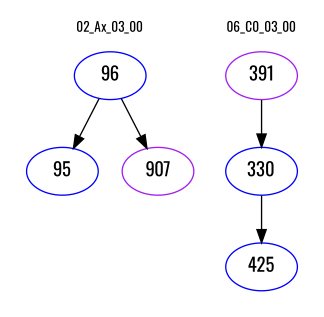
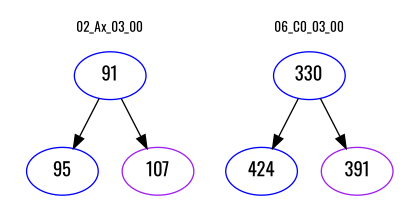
(110, 76) -> (110, 76)
(262, 117) -> (330, 118)
(158, 171) -> (158, 171)
(262, 267) -> (262, 171)
